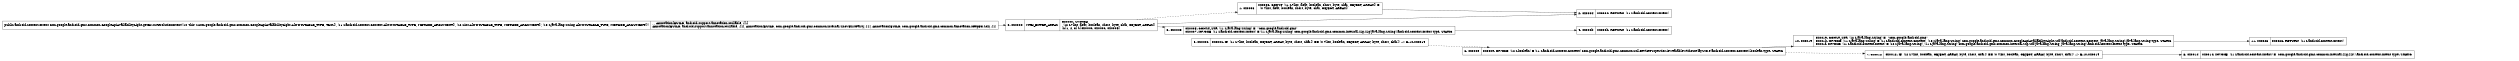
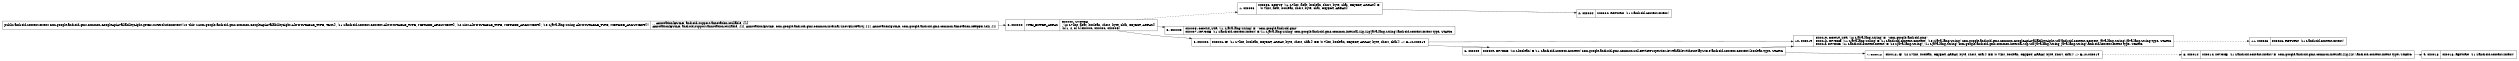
(1366, 19) -> (1154, 35)
(1624, 30) -> none
(2211, 41) -> (2211, 41)
none -> (1610, 42)
(1458, 46) -> (1458, 46)
(1824, 53) -> (1824, 53)
(2141, 55) -> (2141, 55)
none -> (2469, 55)
